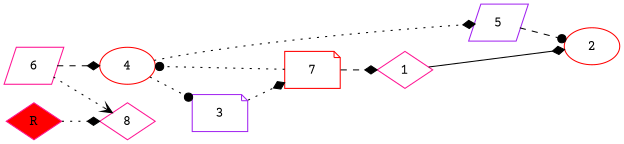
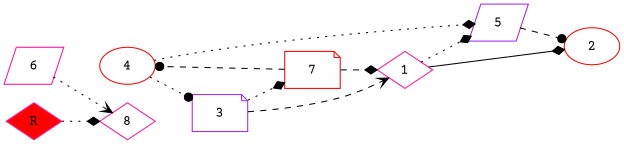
none -> (441, 52)
(72, 66) -> none
(224, 68) -> (224, 68)
none -> (315, 103)
